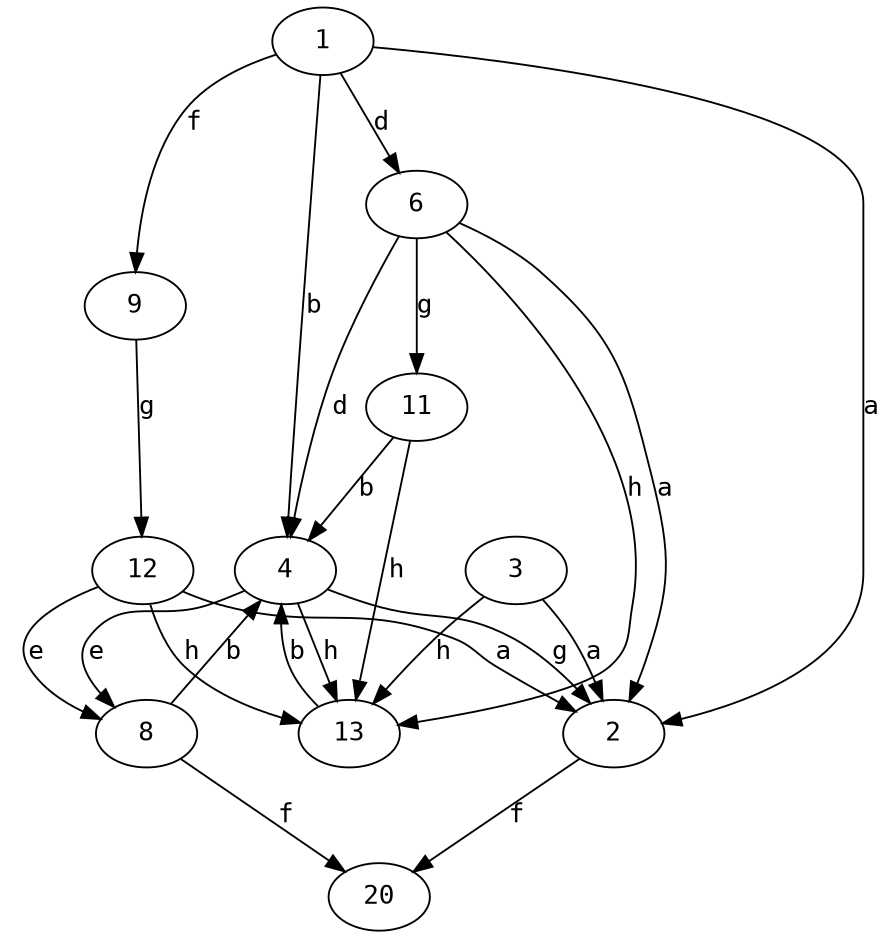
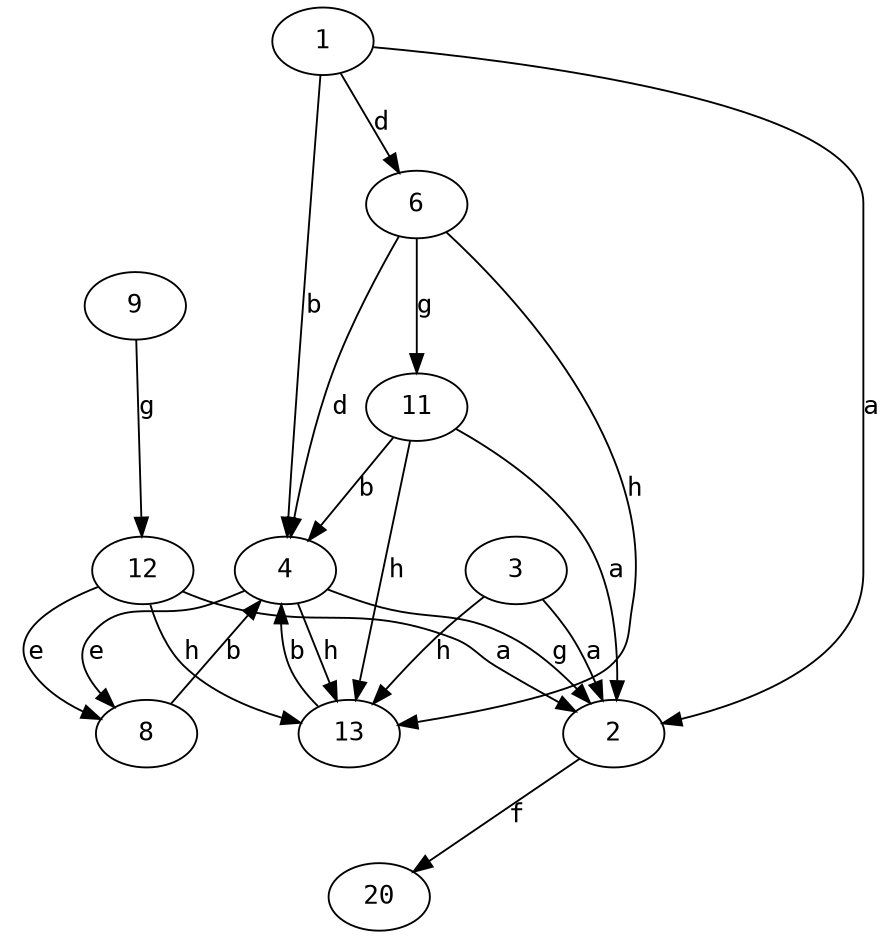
(172, 129) -> none
(636, 418) -> (578, 529)
(255, 810) -> none
